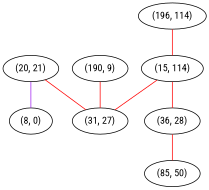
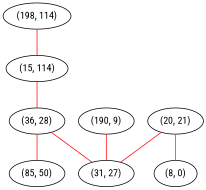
(172, 16) -> (37, 16)
(136, 95) -> (72, 147)
